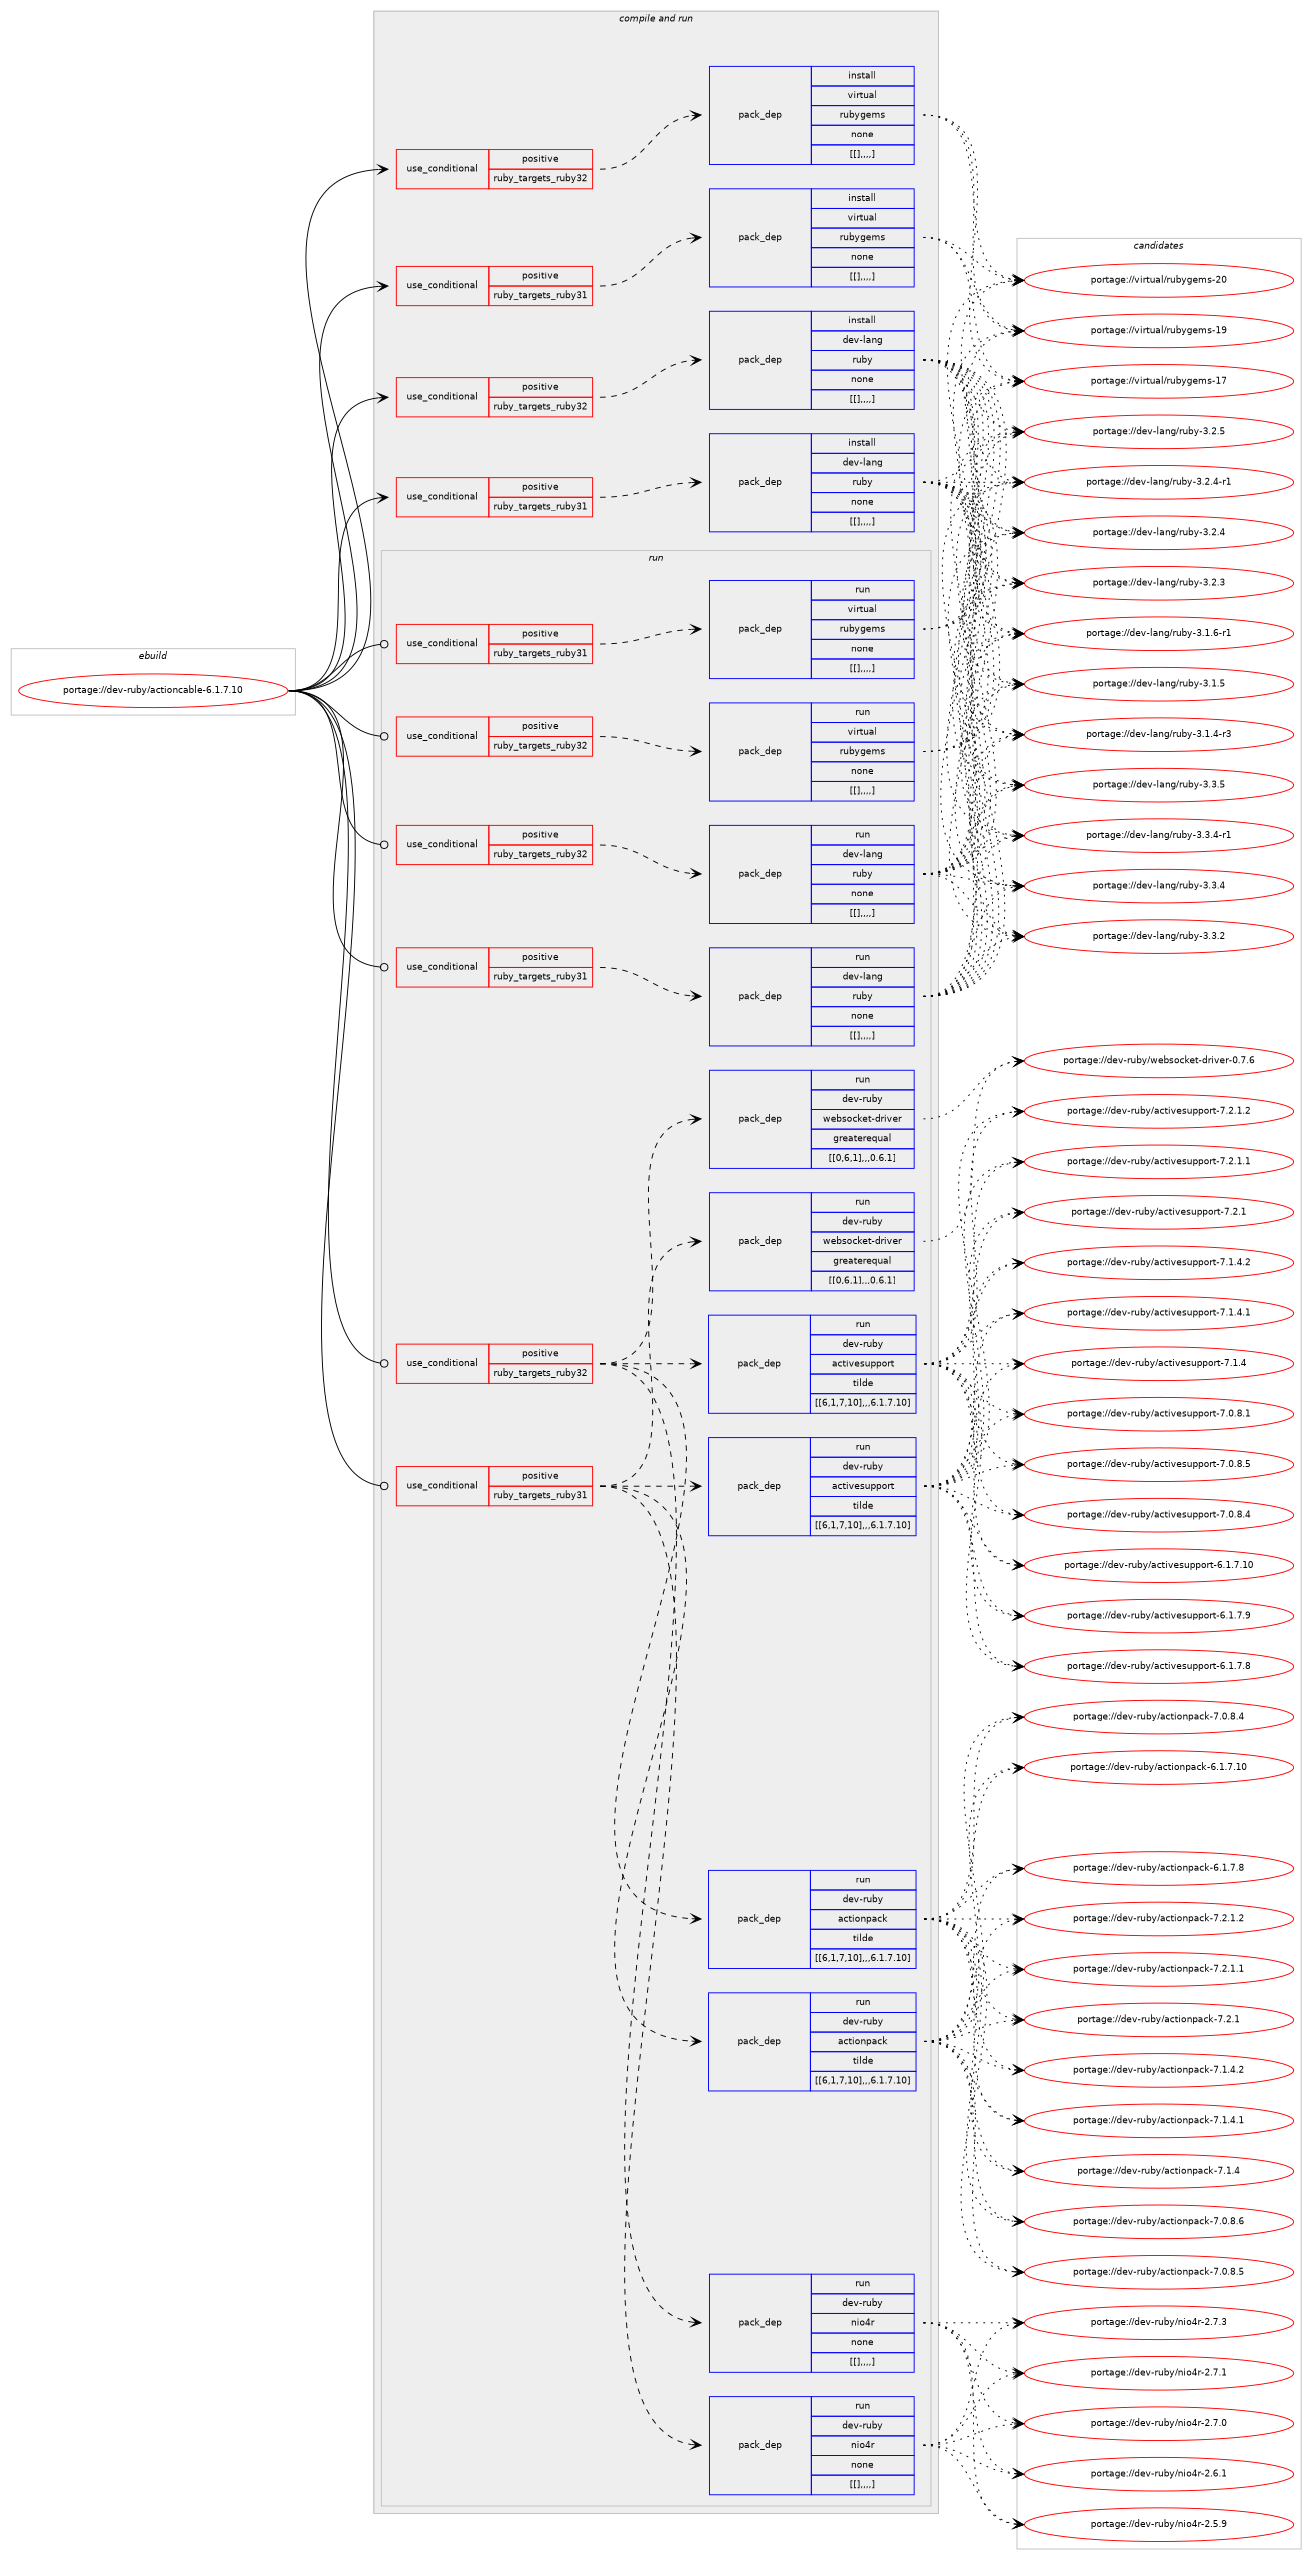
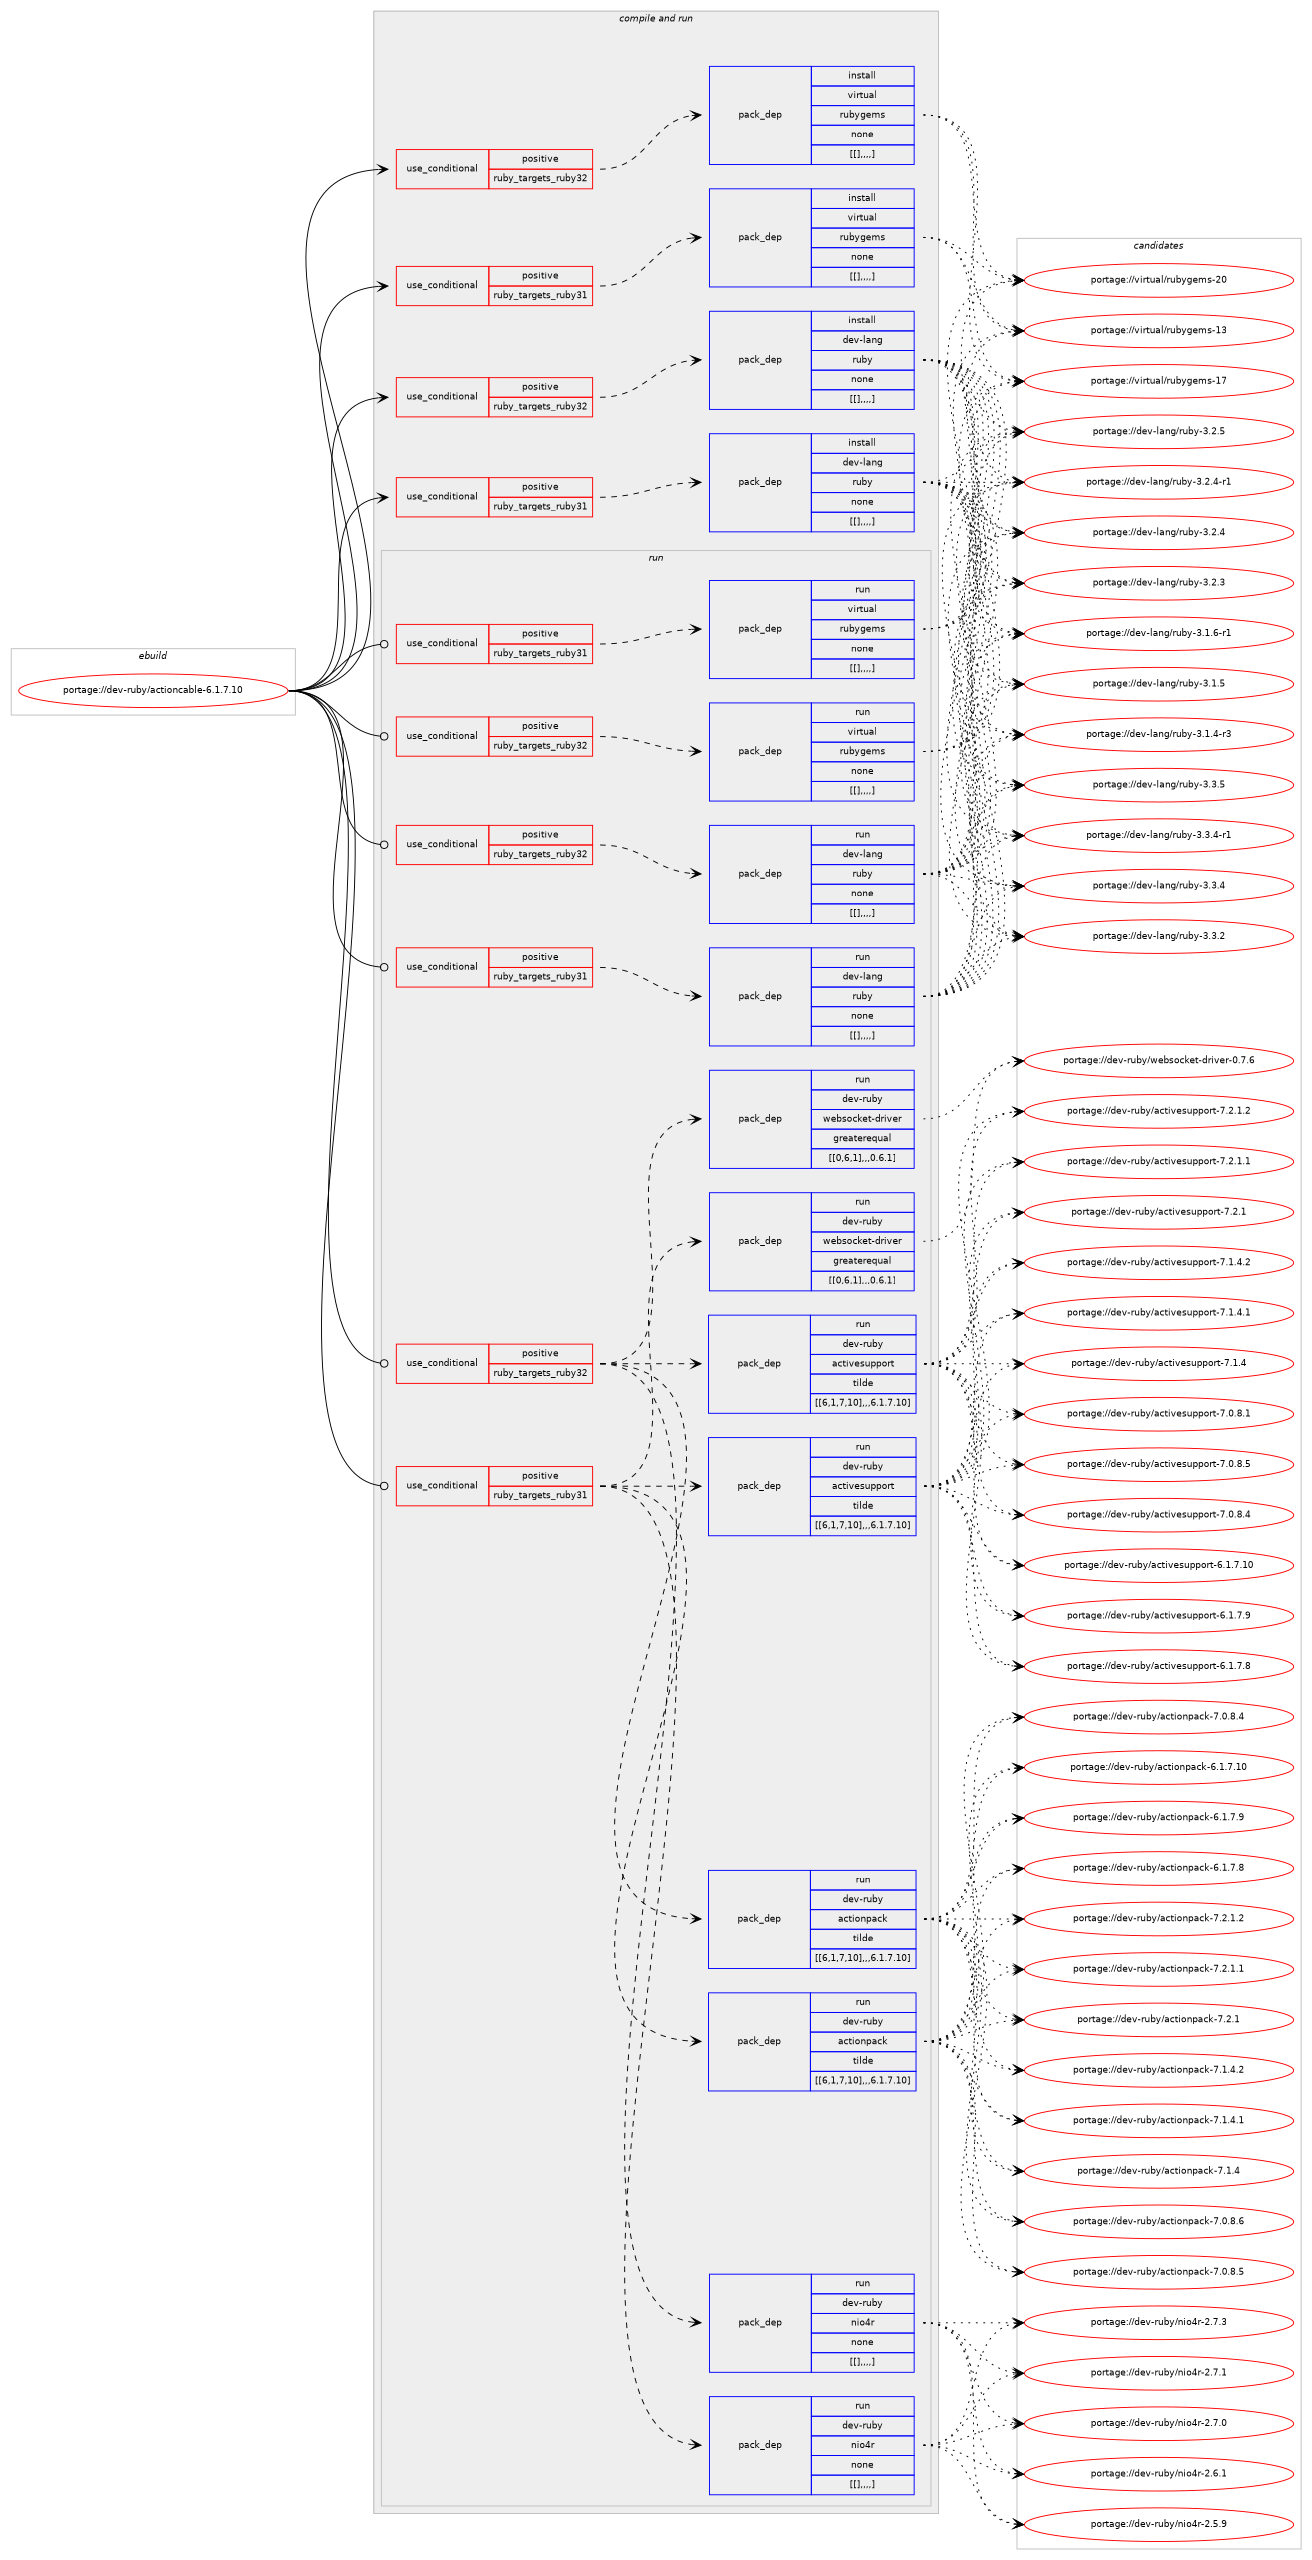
(1159, 331) -> (1159, 331)
none -> (1159, 1818)
